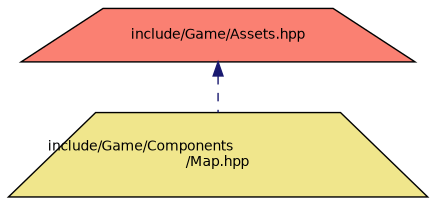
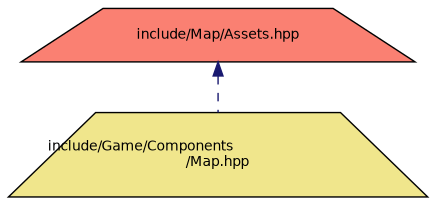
(218, 35) -> (218, 35)
